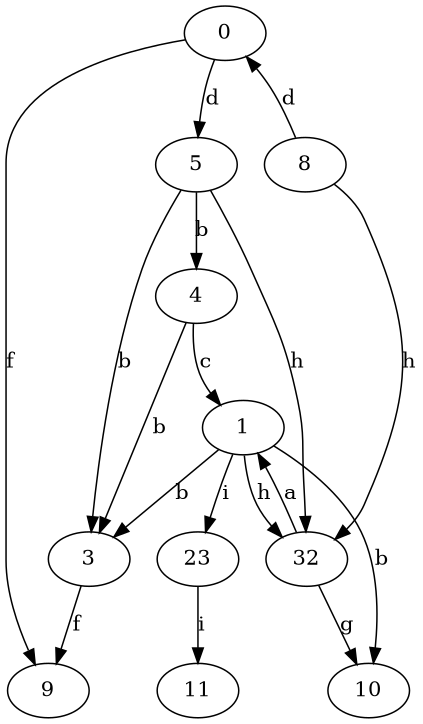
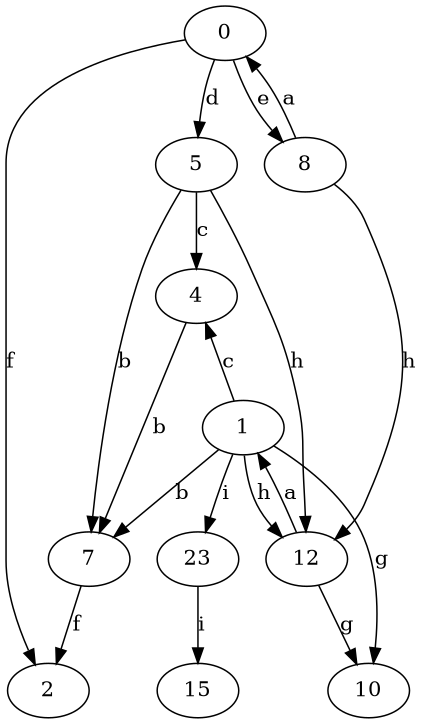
none -> (249, 97)
(289, 99) -> (289, 99)
(202, 230) -> (202, 230)
(196, 360) -> (222, 369)
(89, 559) -> (89, 559)
(307, 559) -> (307, 559)
(382, 559) -> (382, 559)
(48, 691) -> (48, 691)
(198, 691) -> (198, 691)
